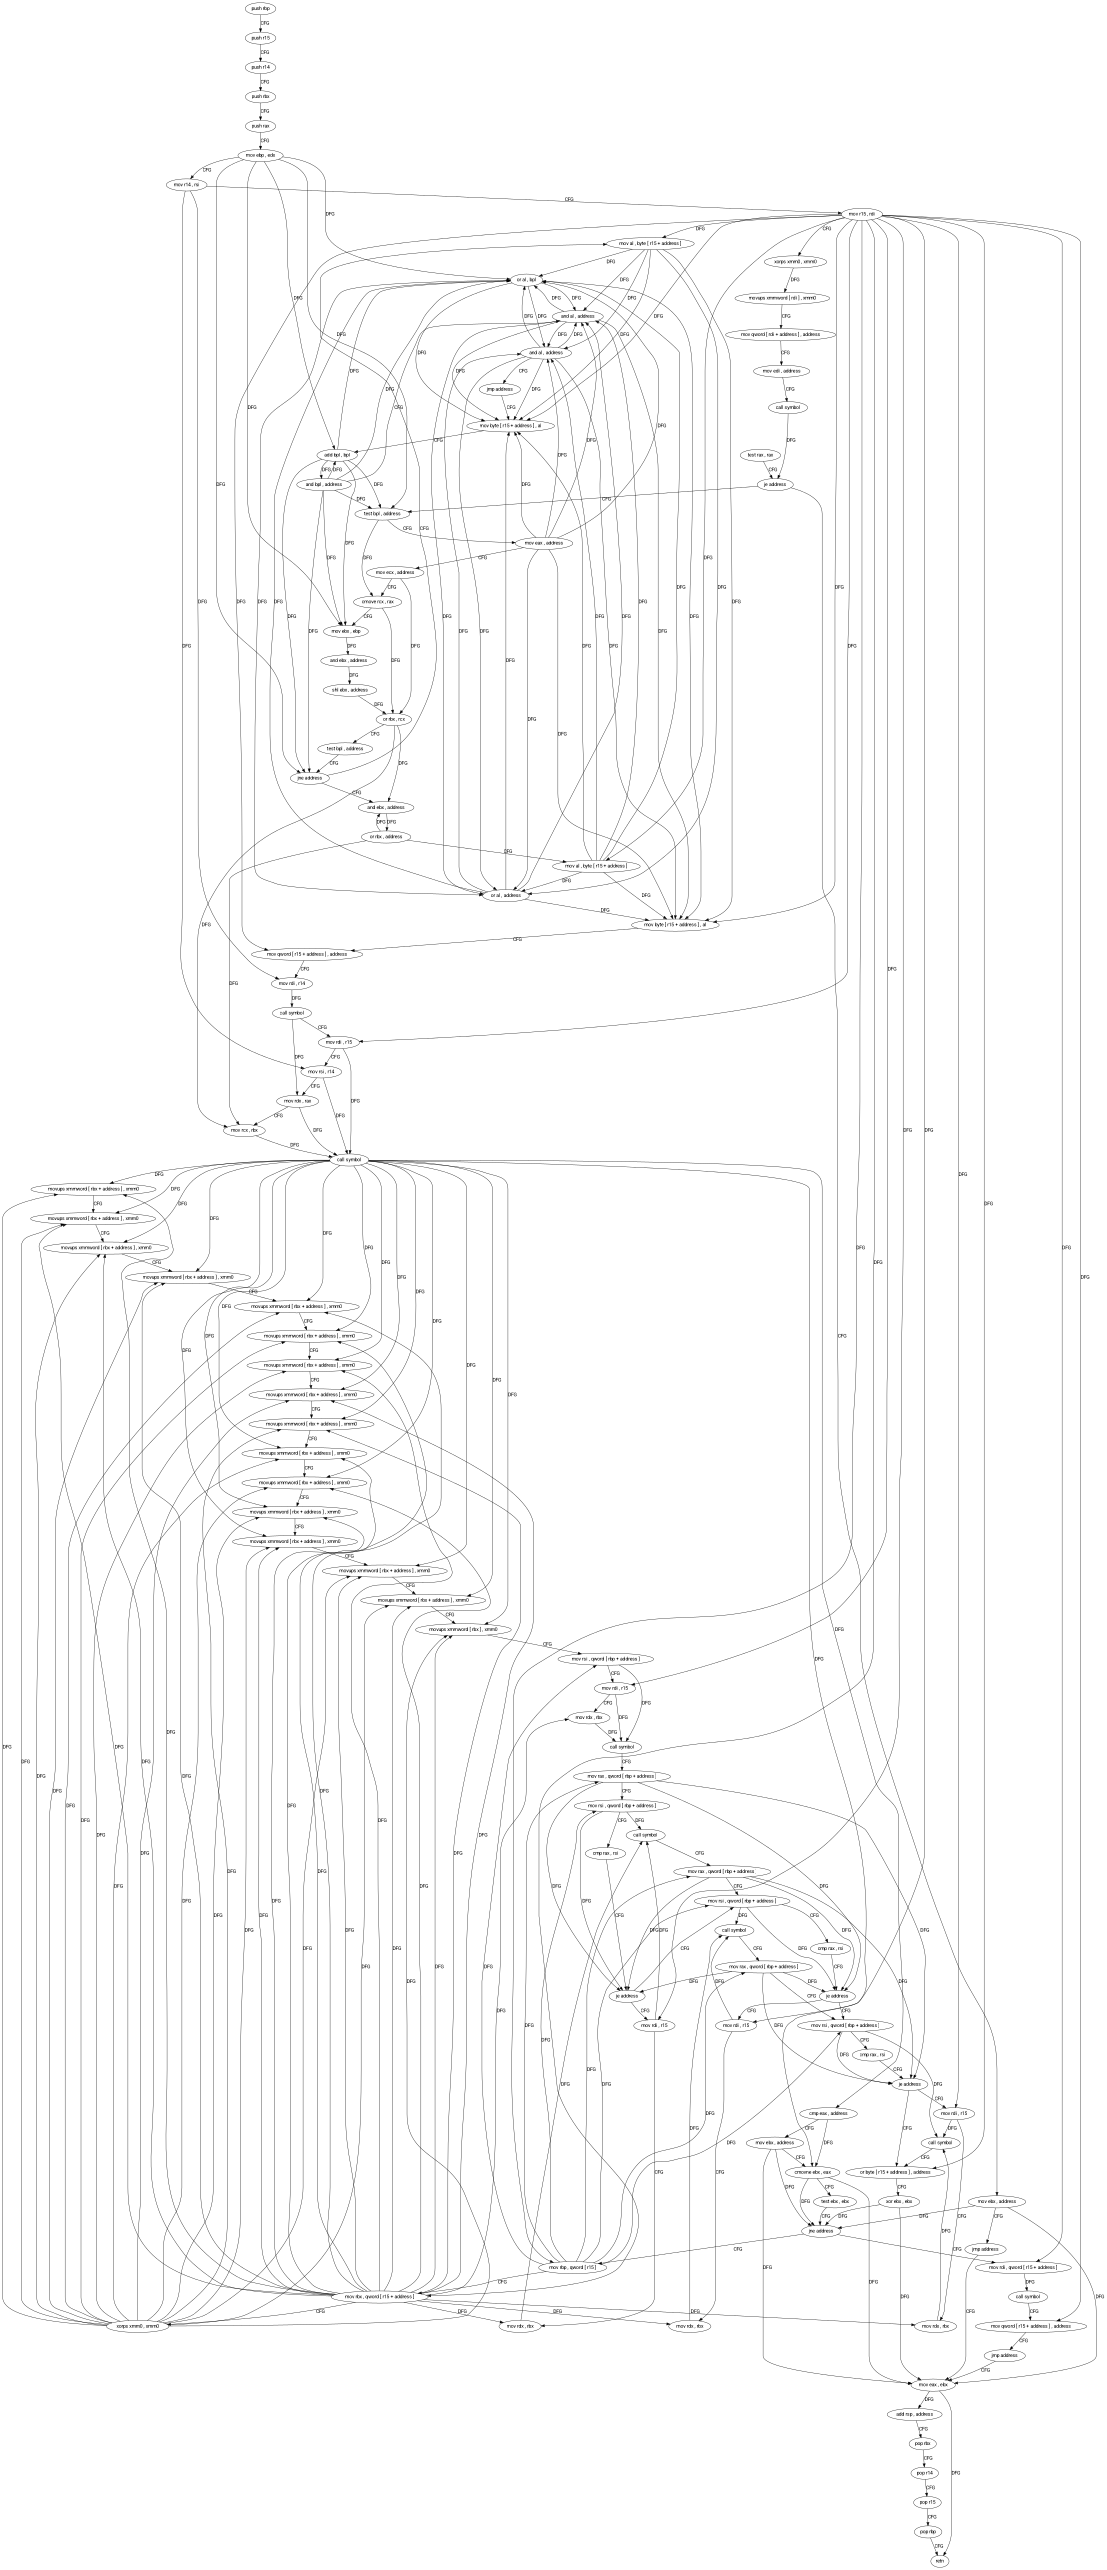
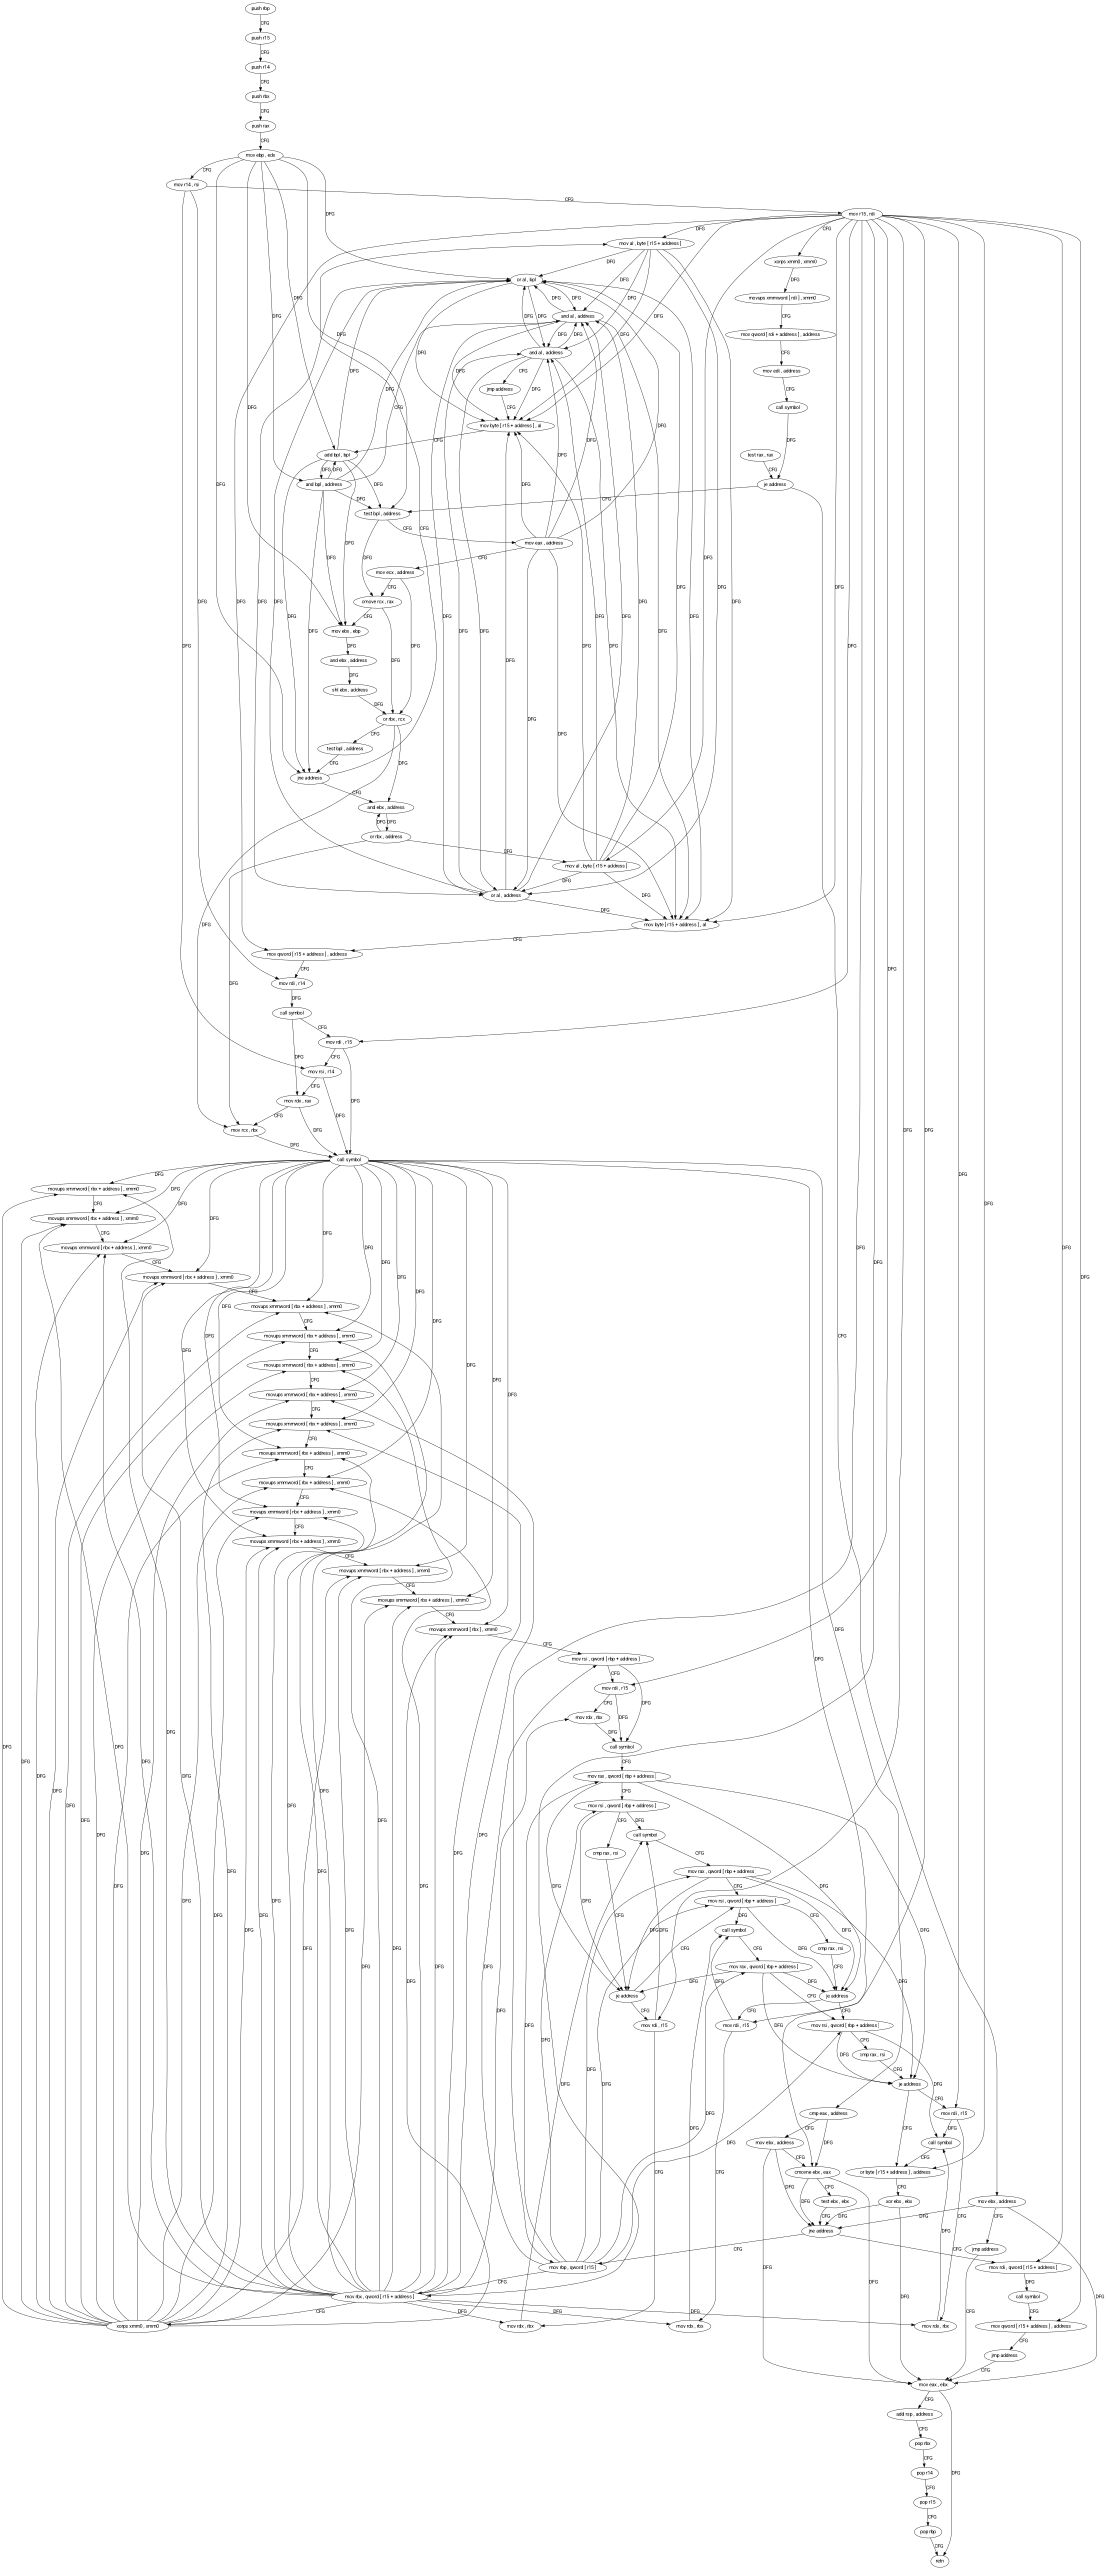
none -> (273, 328)
(929, 2400) -> (929, 2400)
